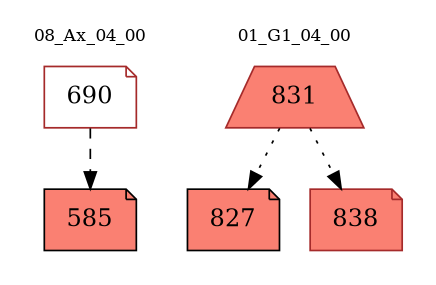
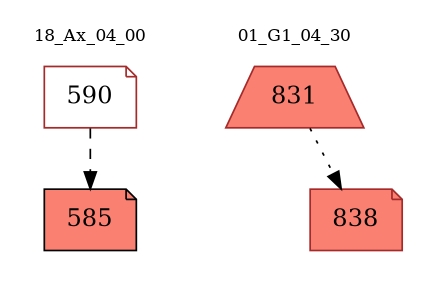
(90, 37) -> (90, 37)
(295, 37) -> (295, 37)
(90, 97) -> (90, 97)
(233, 220) -> none
